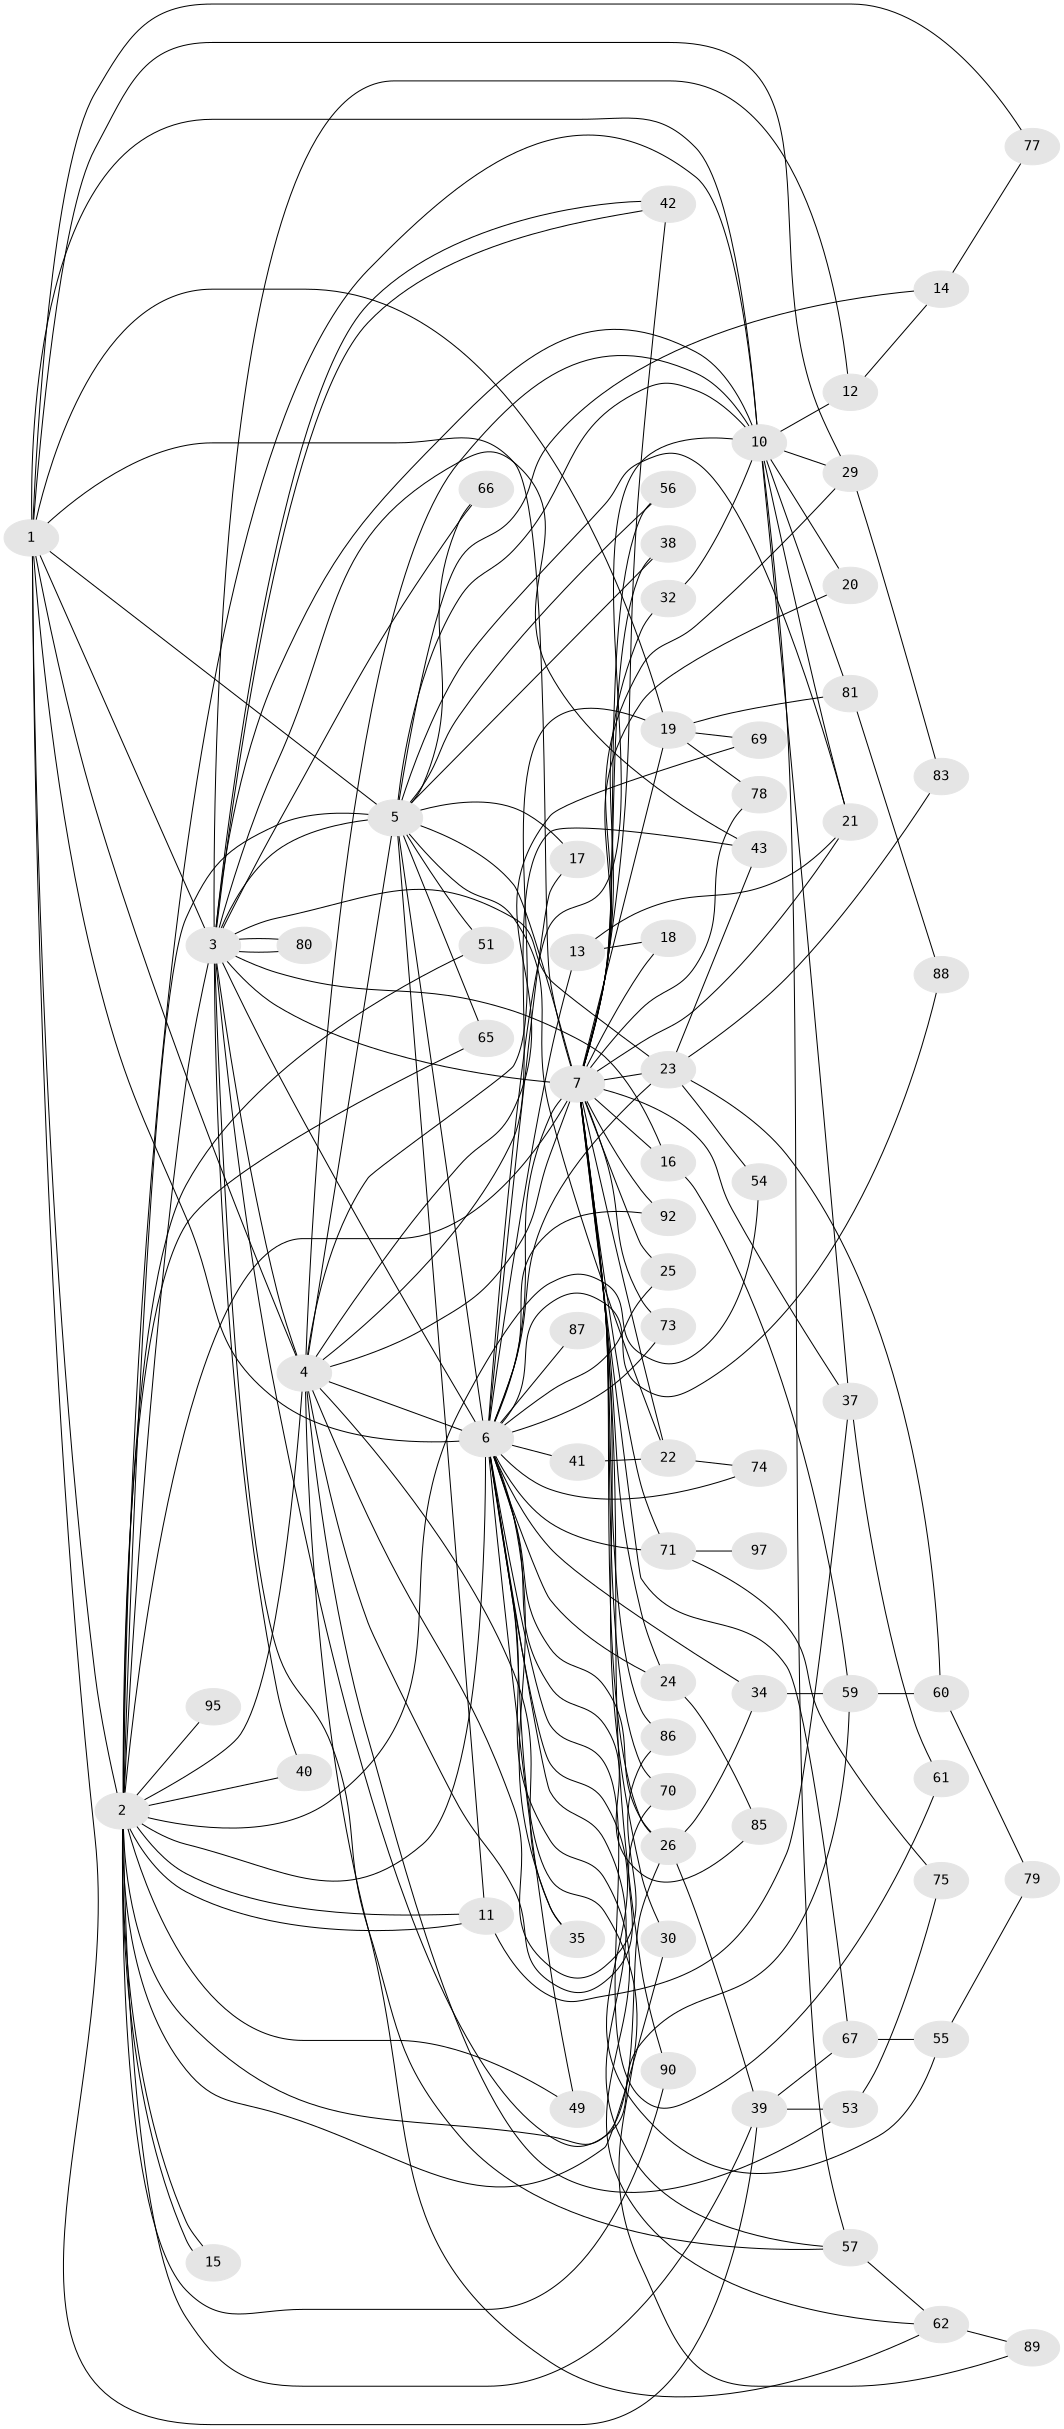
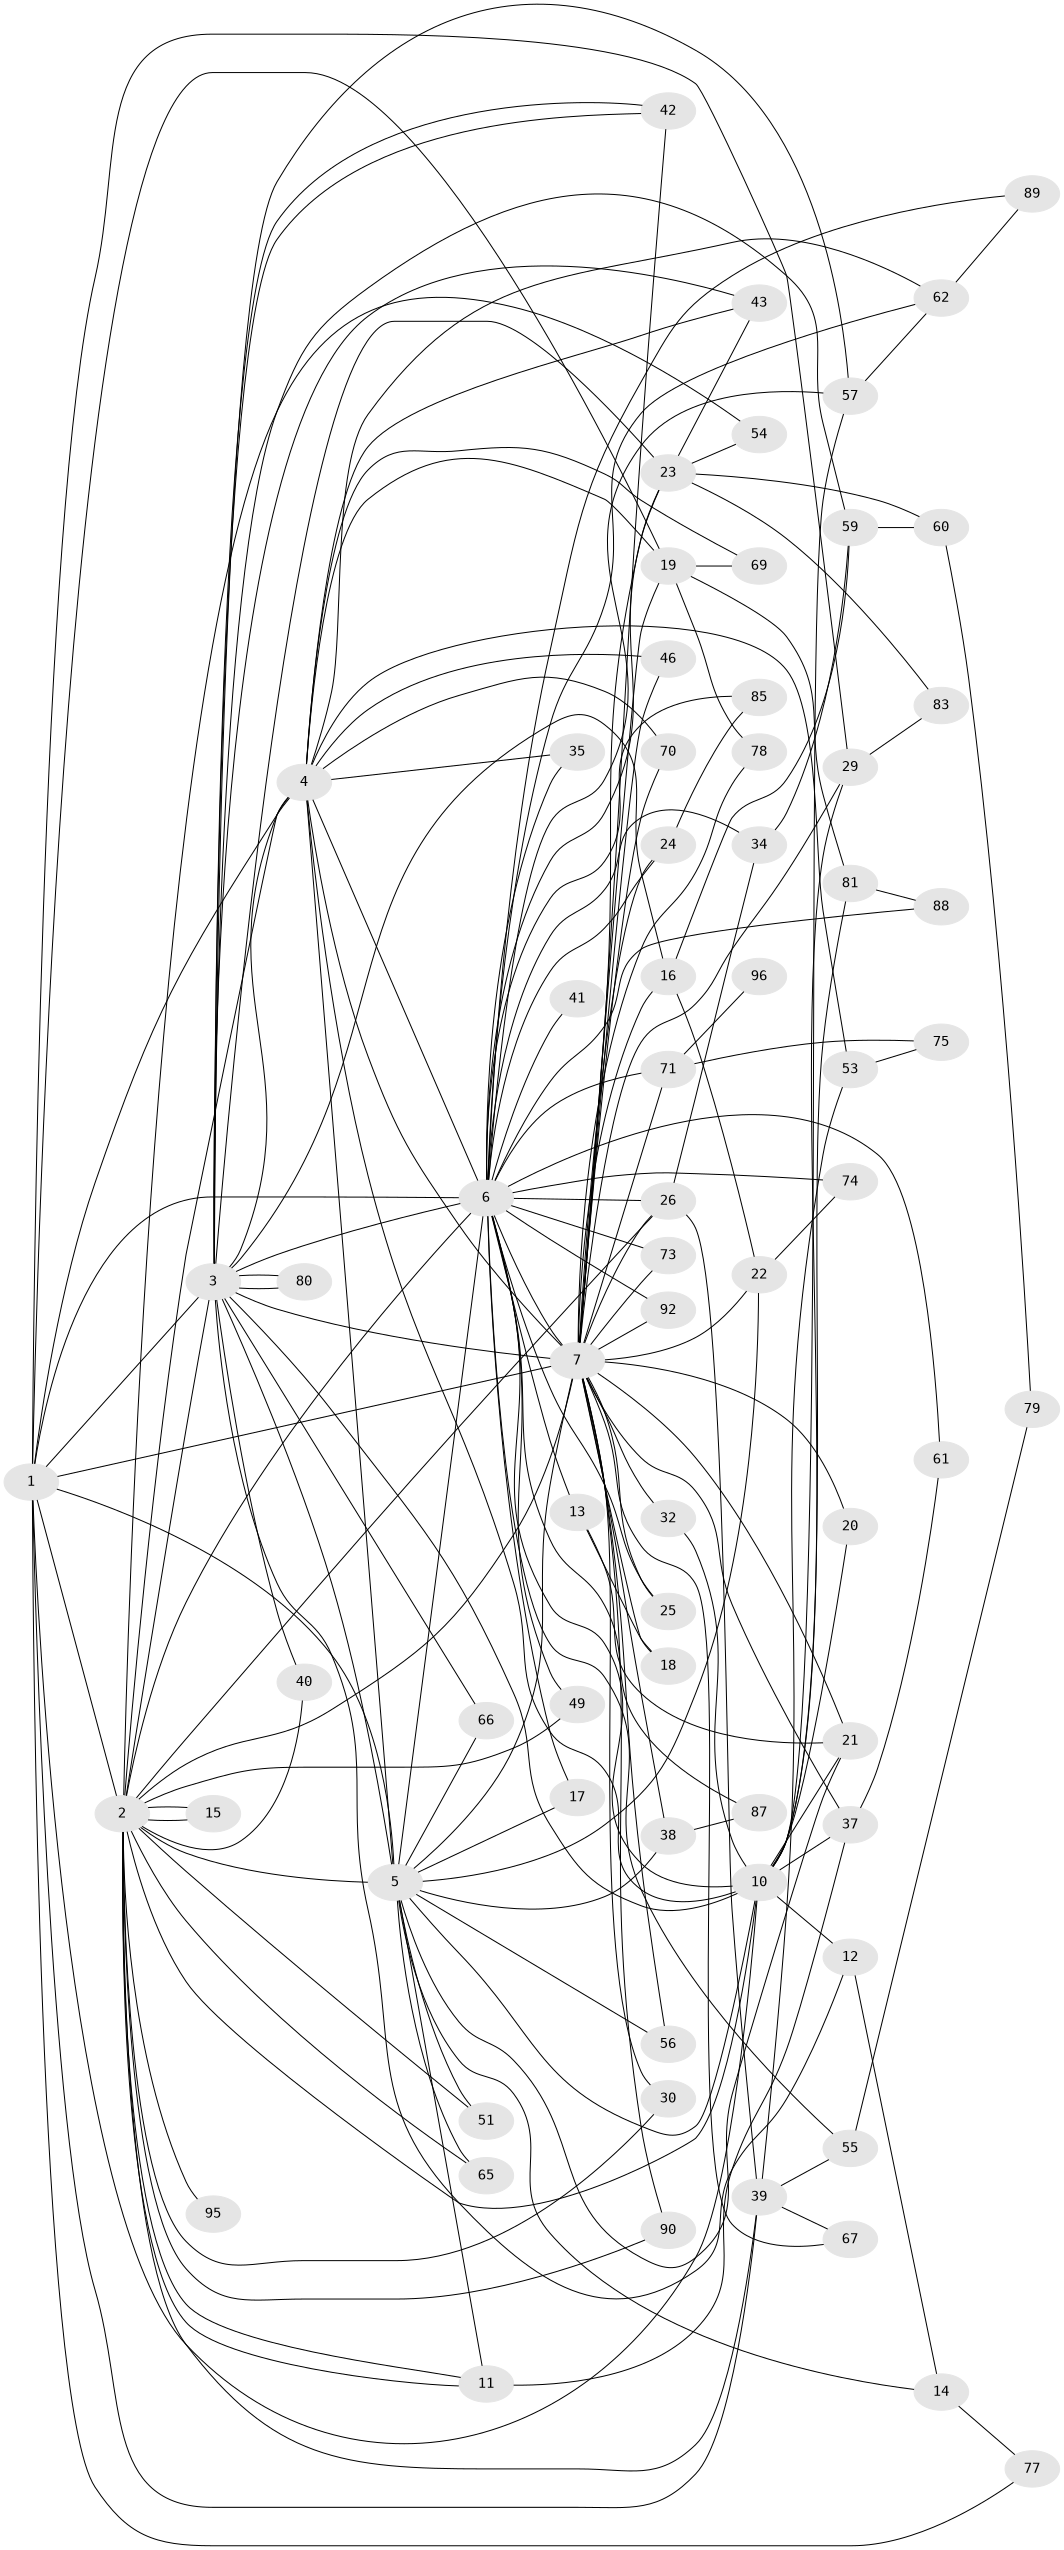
(623, 1460) -> (720, 1124)
(759, 1551) -> (759, 977)
(668, 1737) -> (668, 659)
none -> (716, 1824)
(897, 2039) -> (805, 2173)
